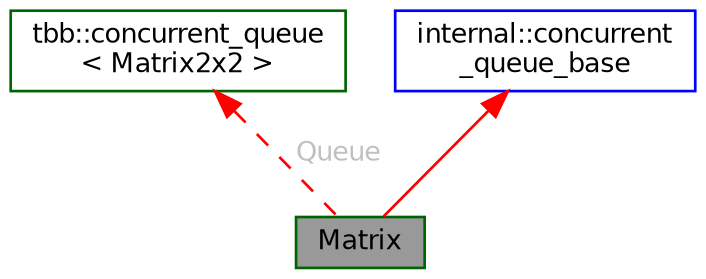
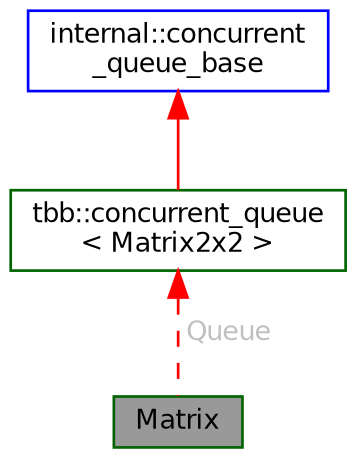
(436, 164) -> (178, 154)
